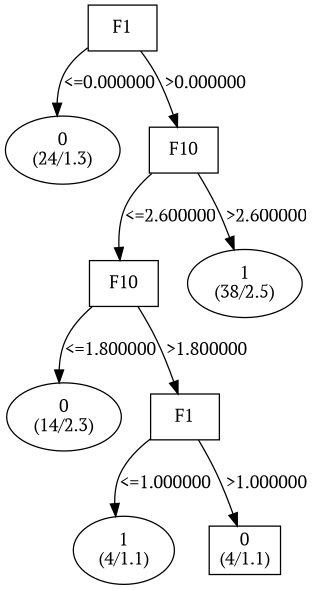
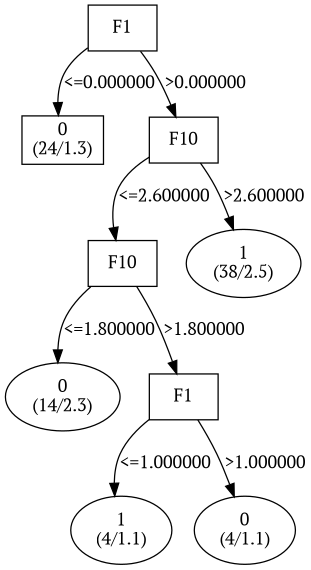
(63, 150) -> (63, 140)
(245, 550) -> (245, 530)
